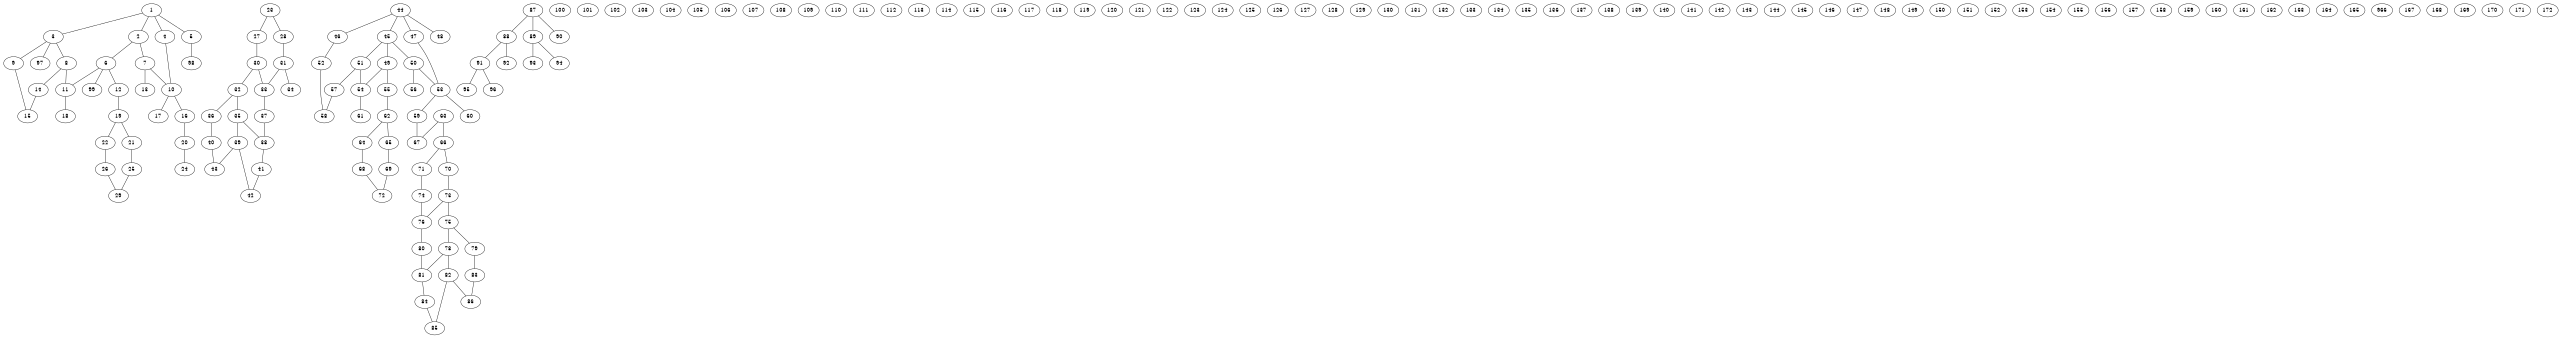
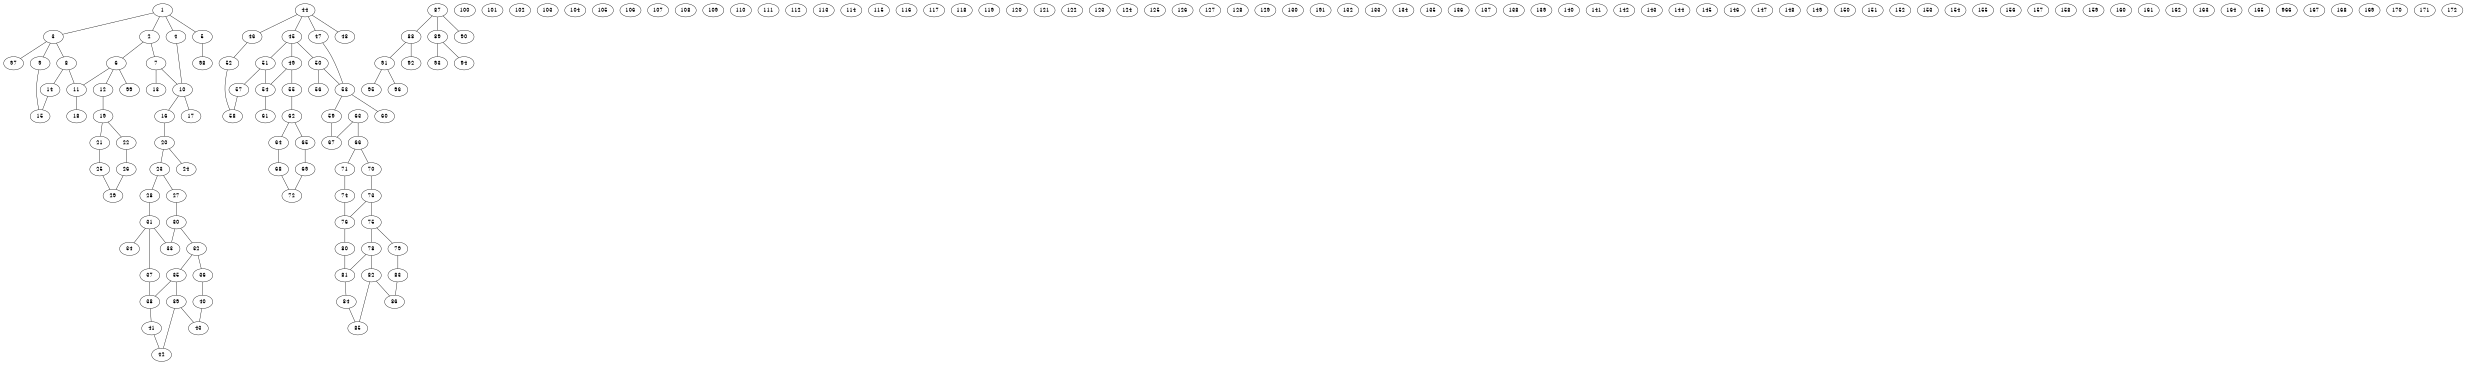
(1416, 10) -> (1321, 10)
(264, 103) -> (150, 249)
none -> (162, 156)
